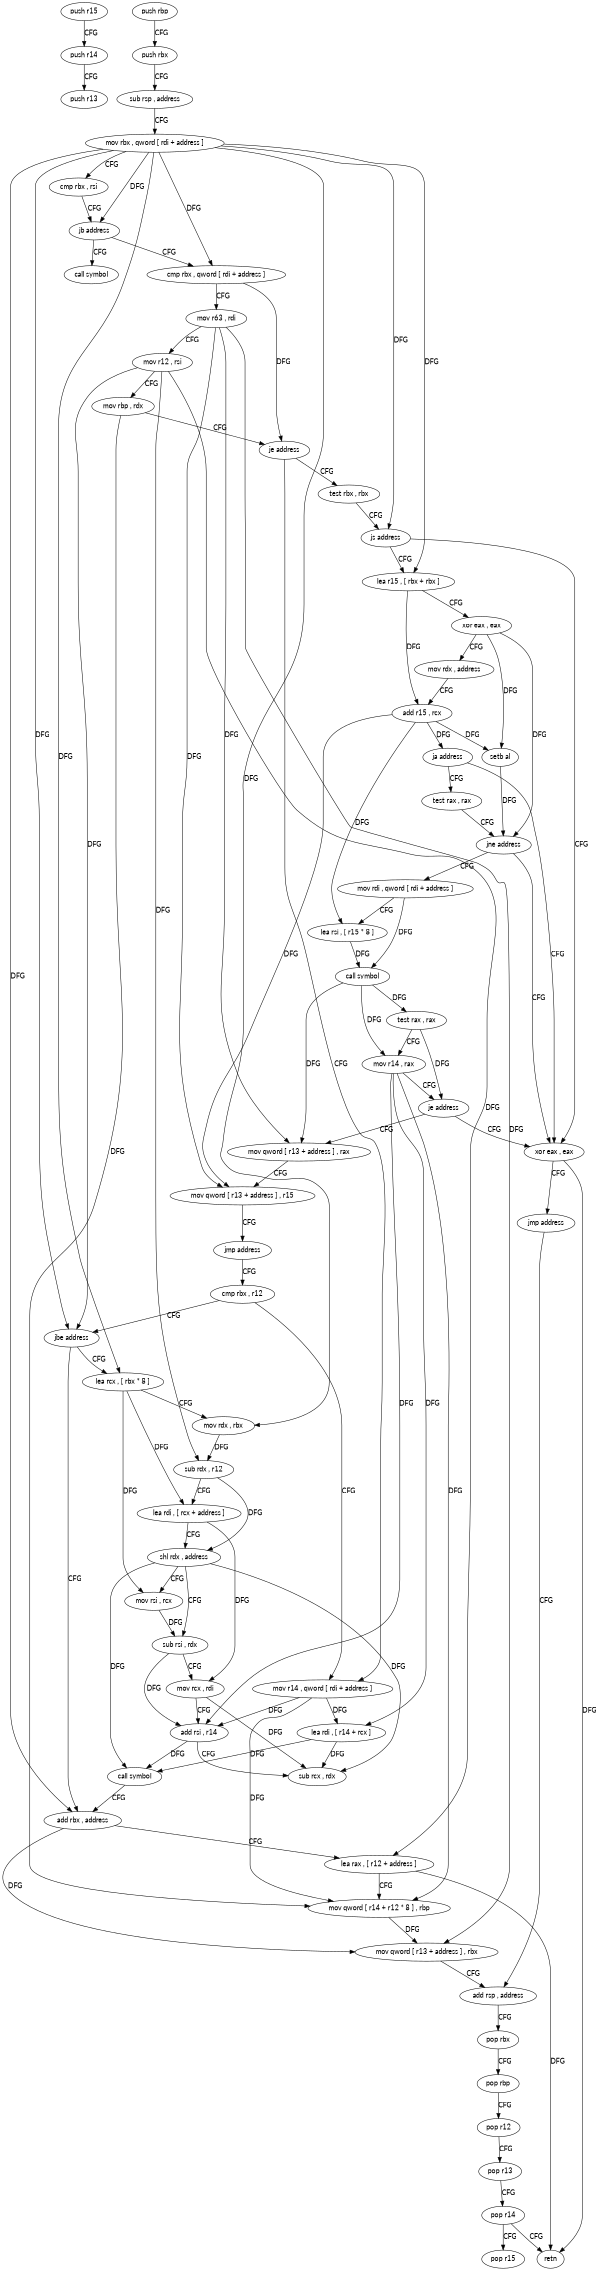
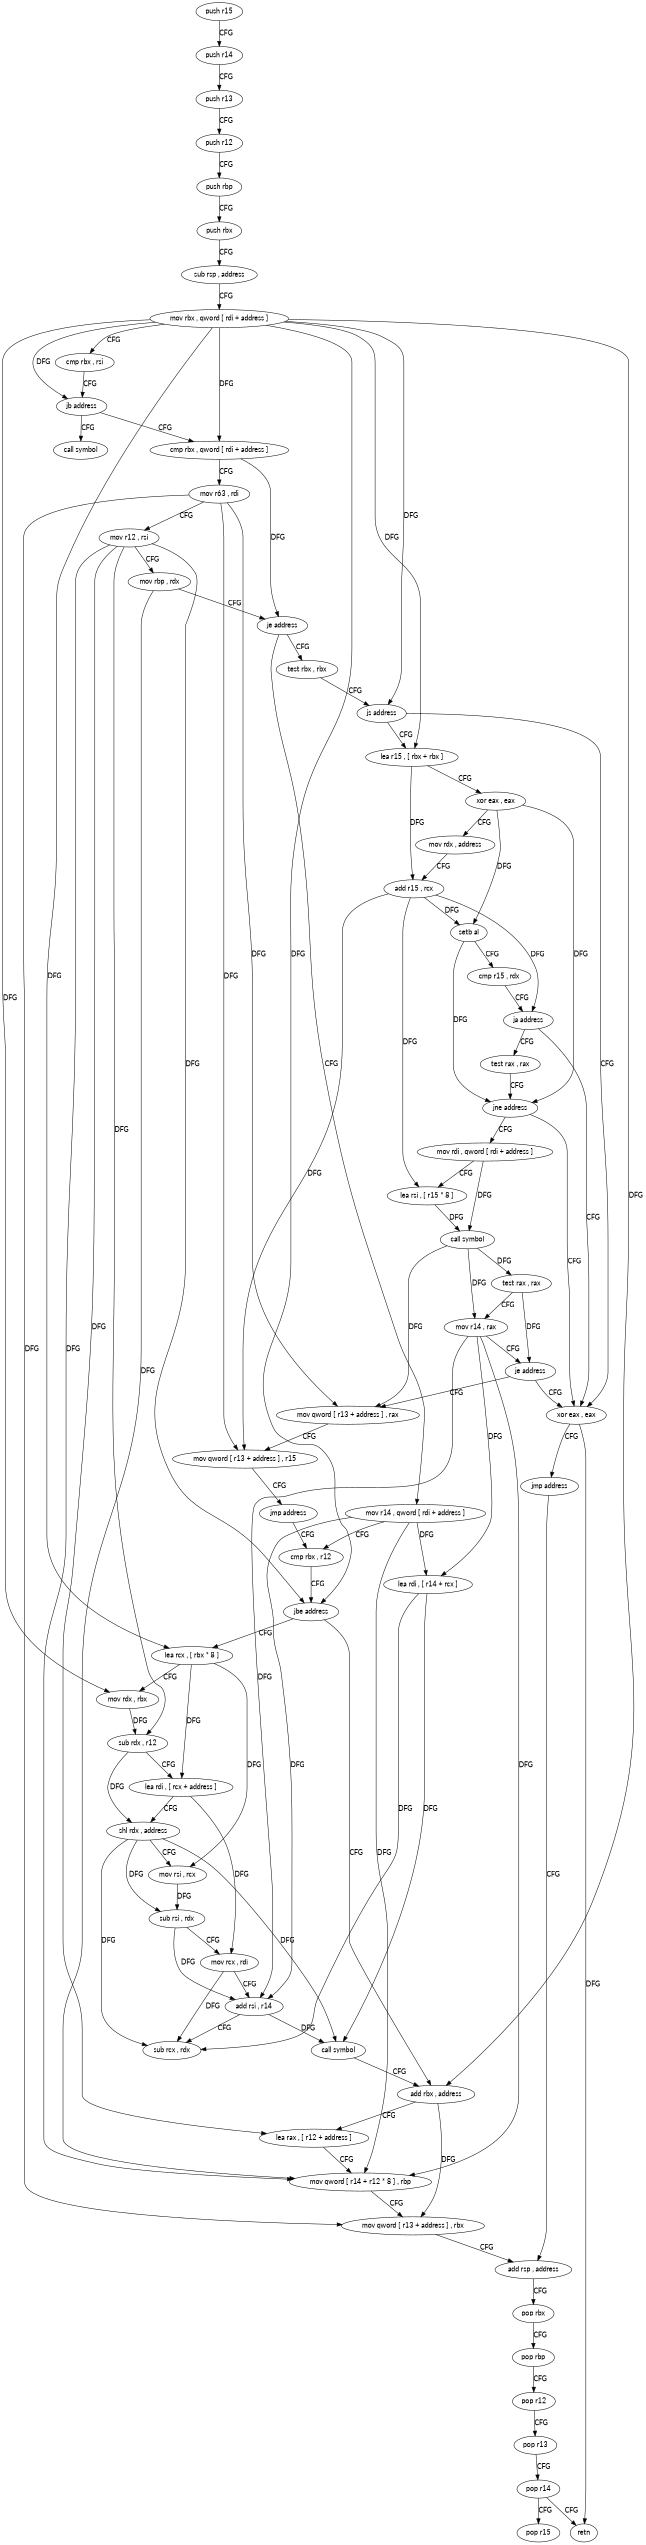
none -> (219, 143)
none -> (499, 977)
none -> (66, 1461)
(342, 1473) -> (355, 1532)
(195, 1601) -> (136, 1875)
(413, 1930) -> (397, 2204)
(551, 2018) -> none
